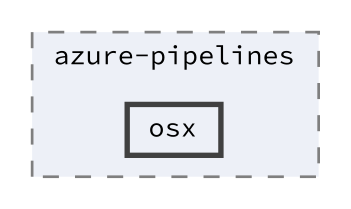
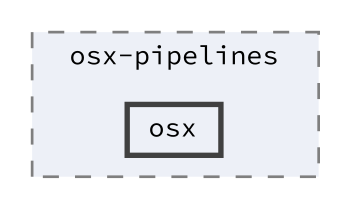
(175, 58) -> (175, 58)
